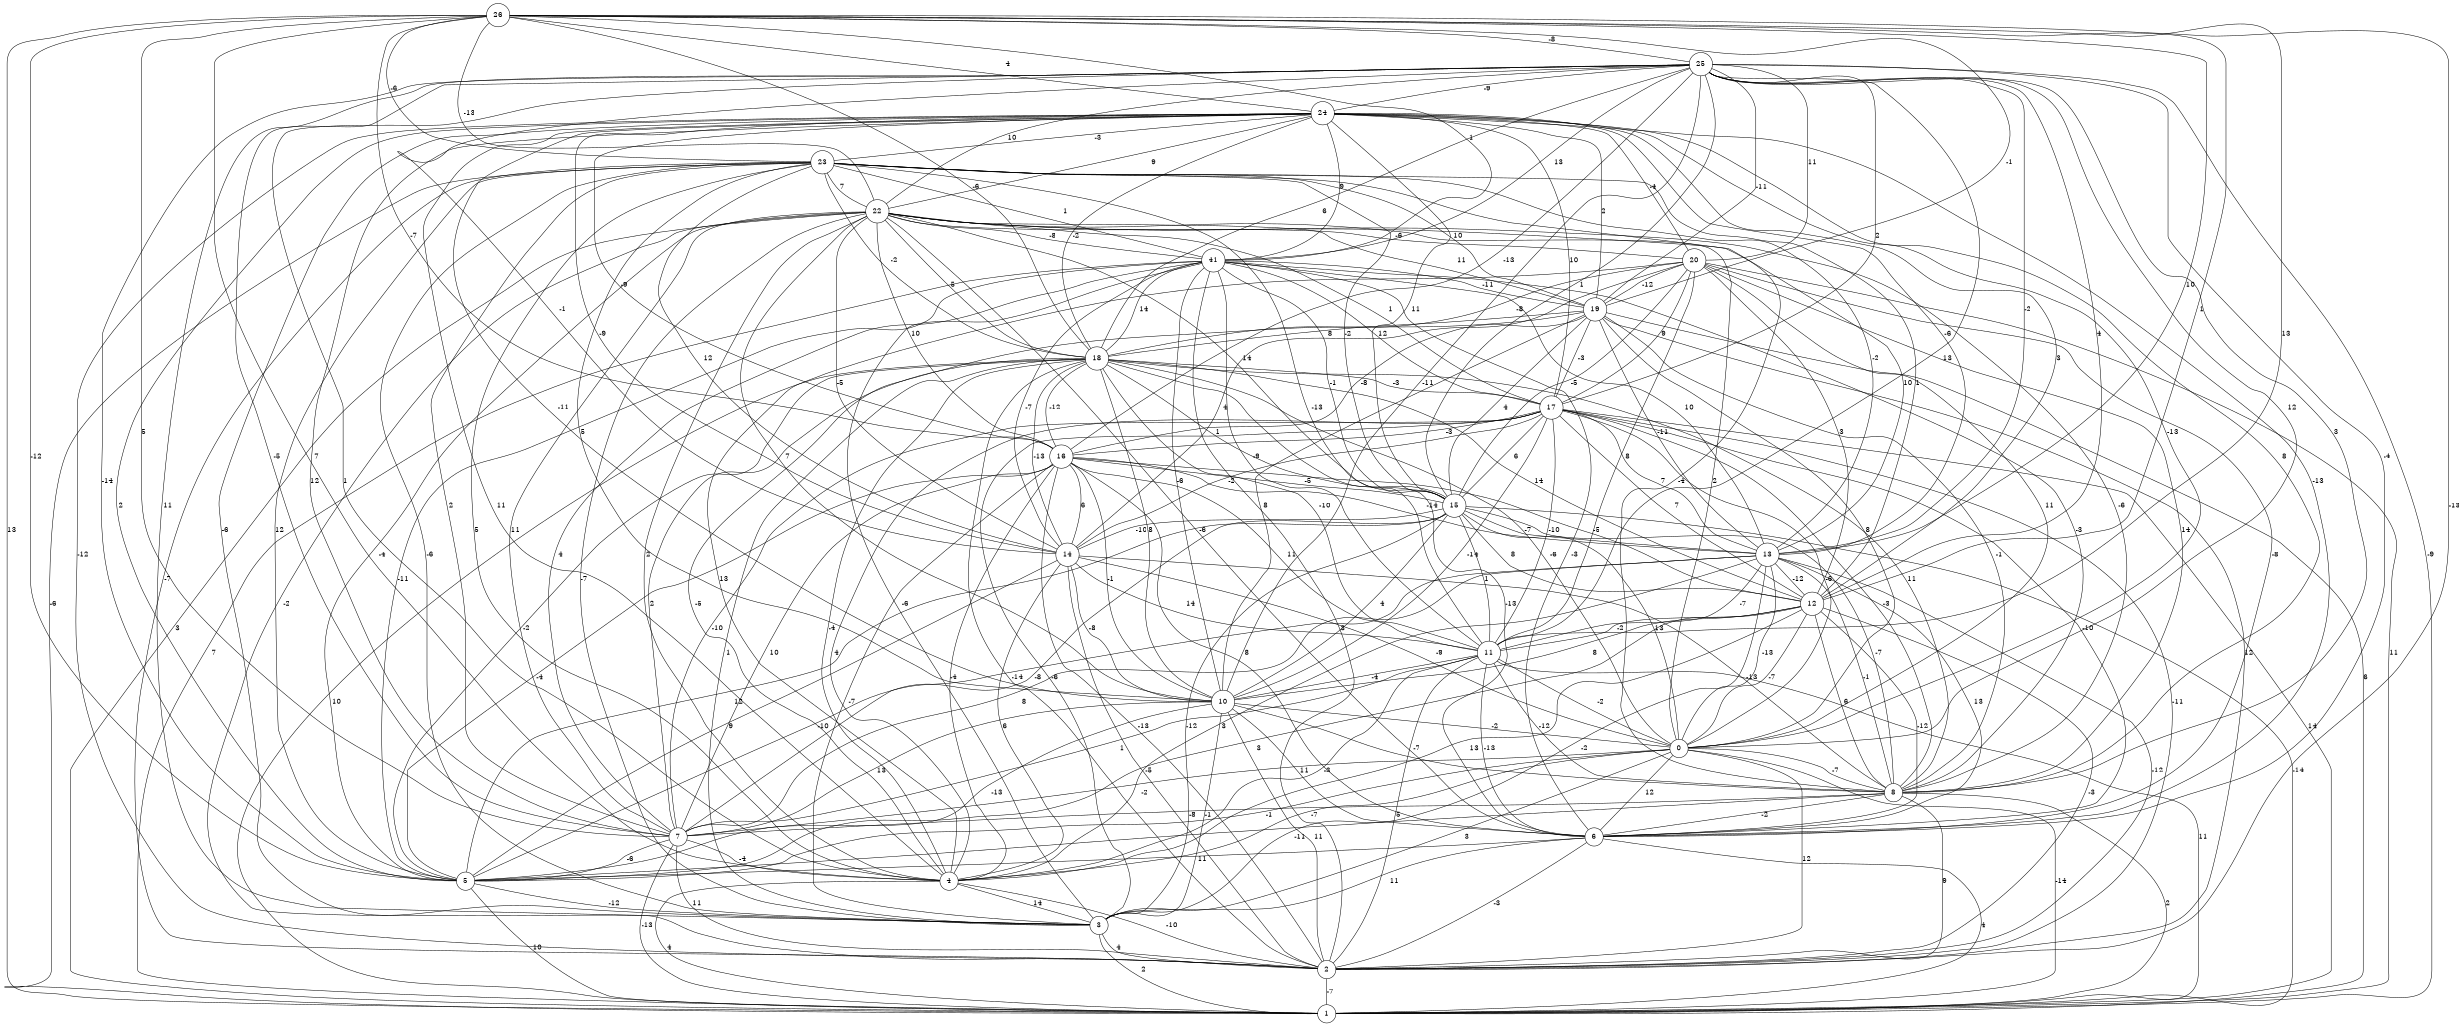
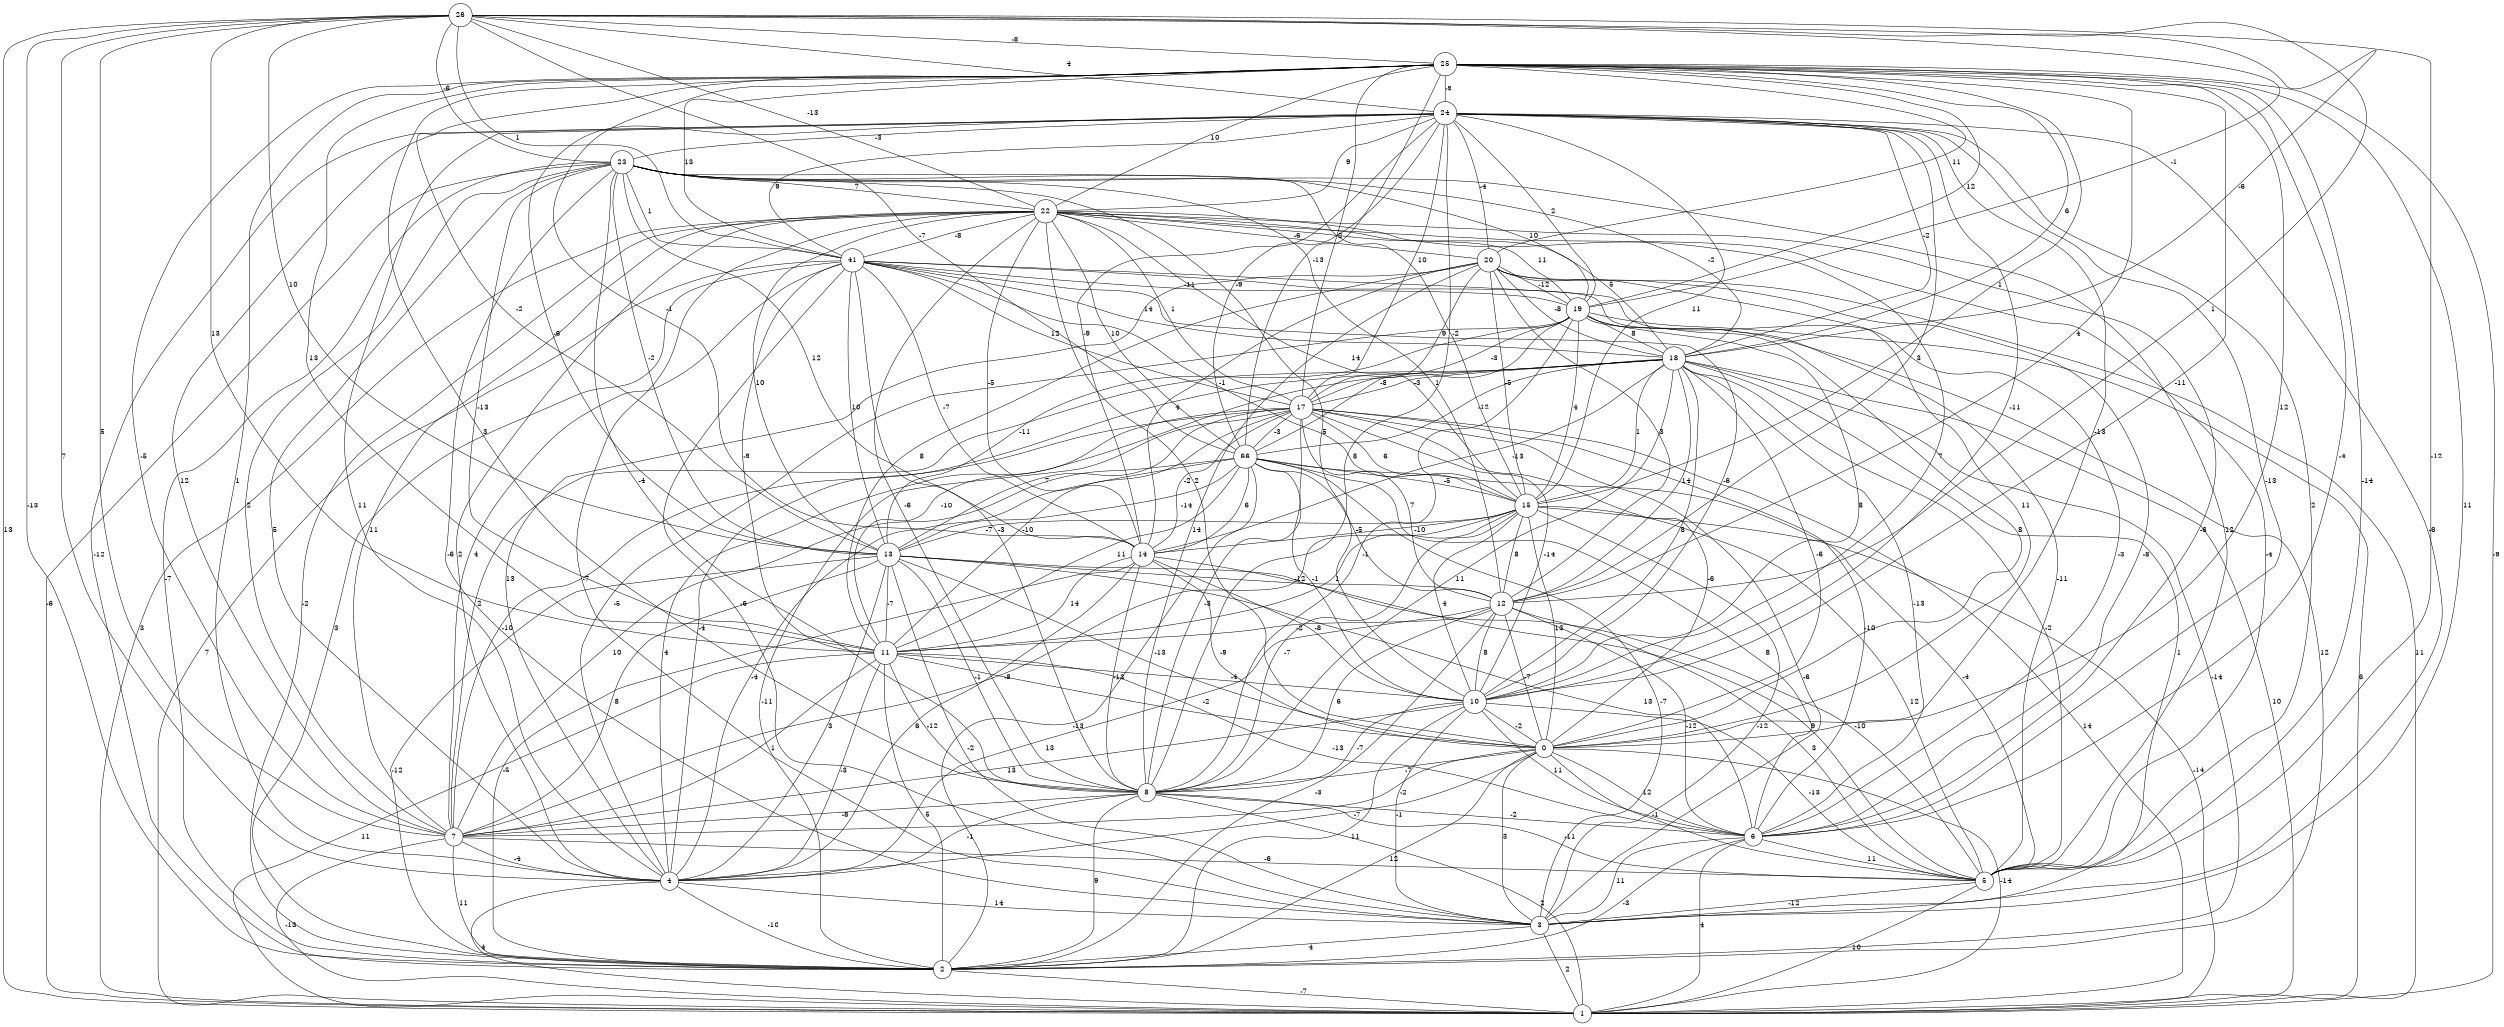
(1762, 187) -> (1971, 187)
(1061, 457) -> (1245, 457)
none -> (914, 860)
